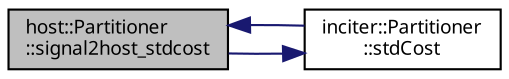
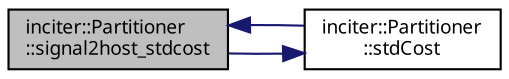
(118, 39) -> (118, 39)
